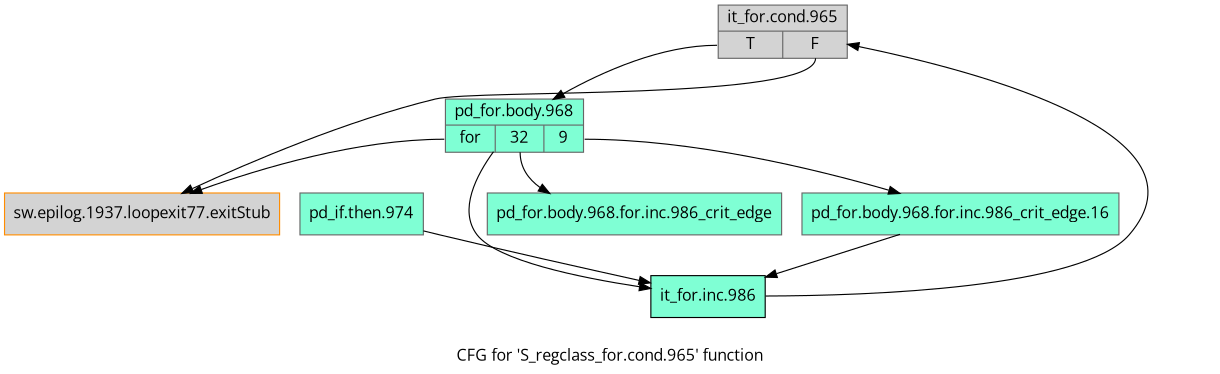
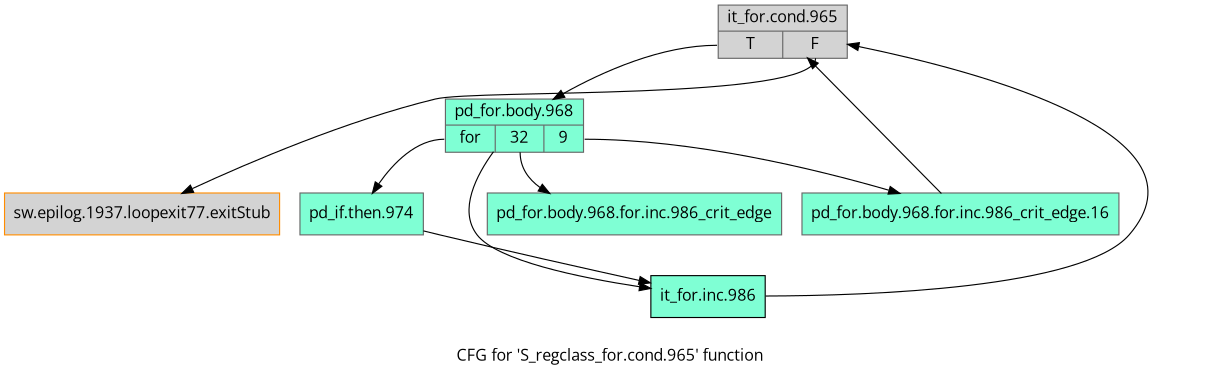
(321, 155) -> (407, 154)
(838, 254) -> (878, 130)
